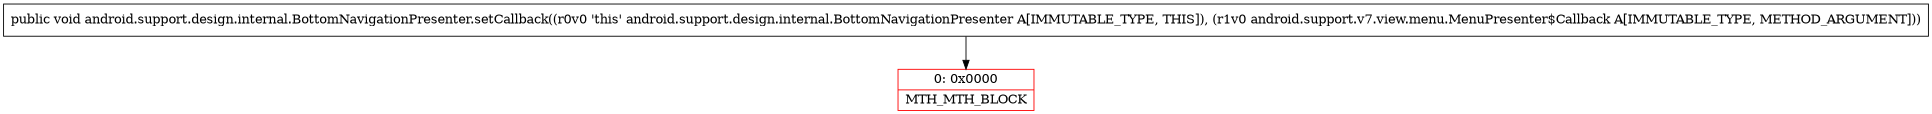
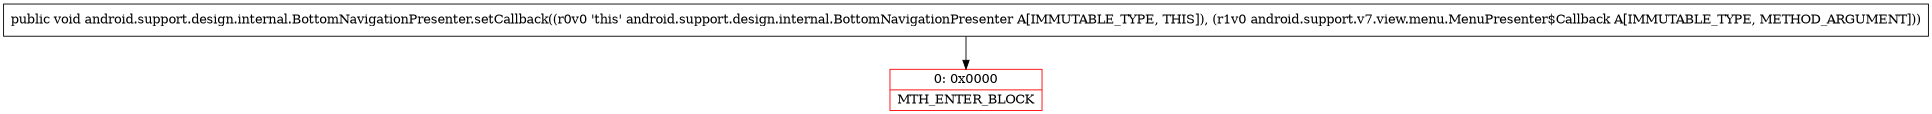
(966, 100) -> (966, 100)
